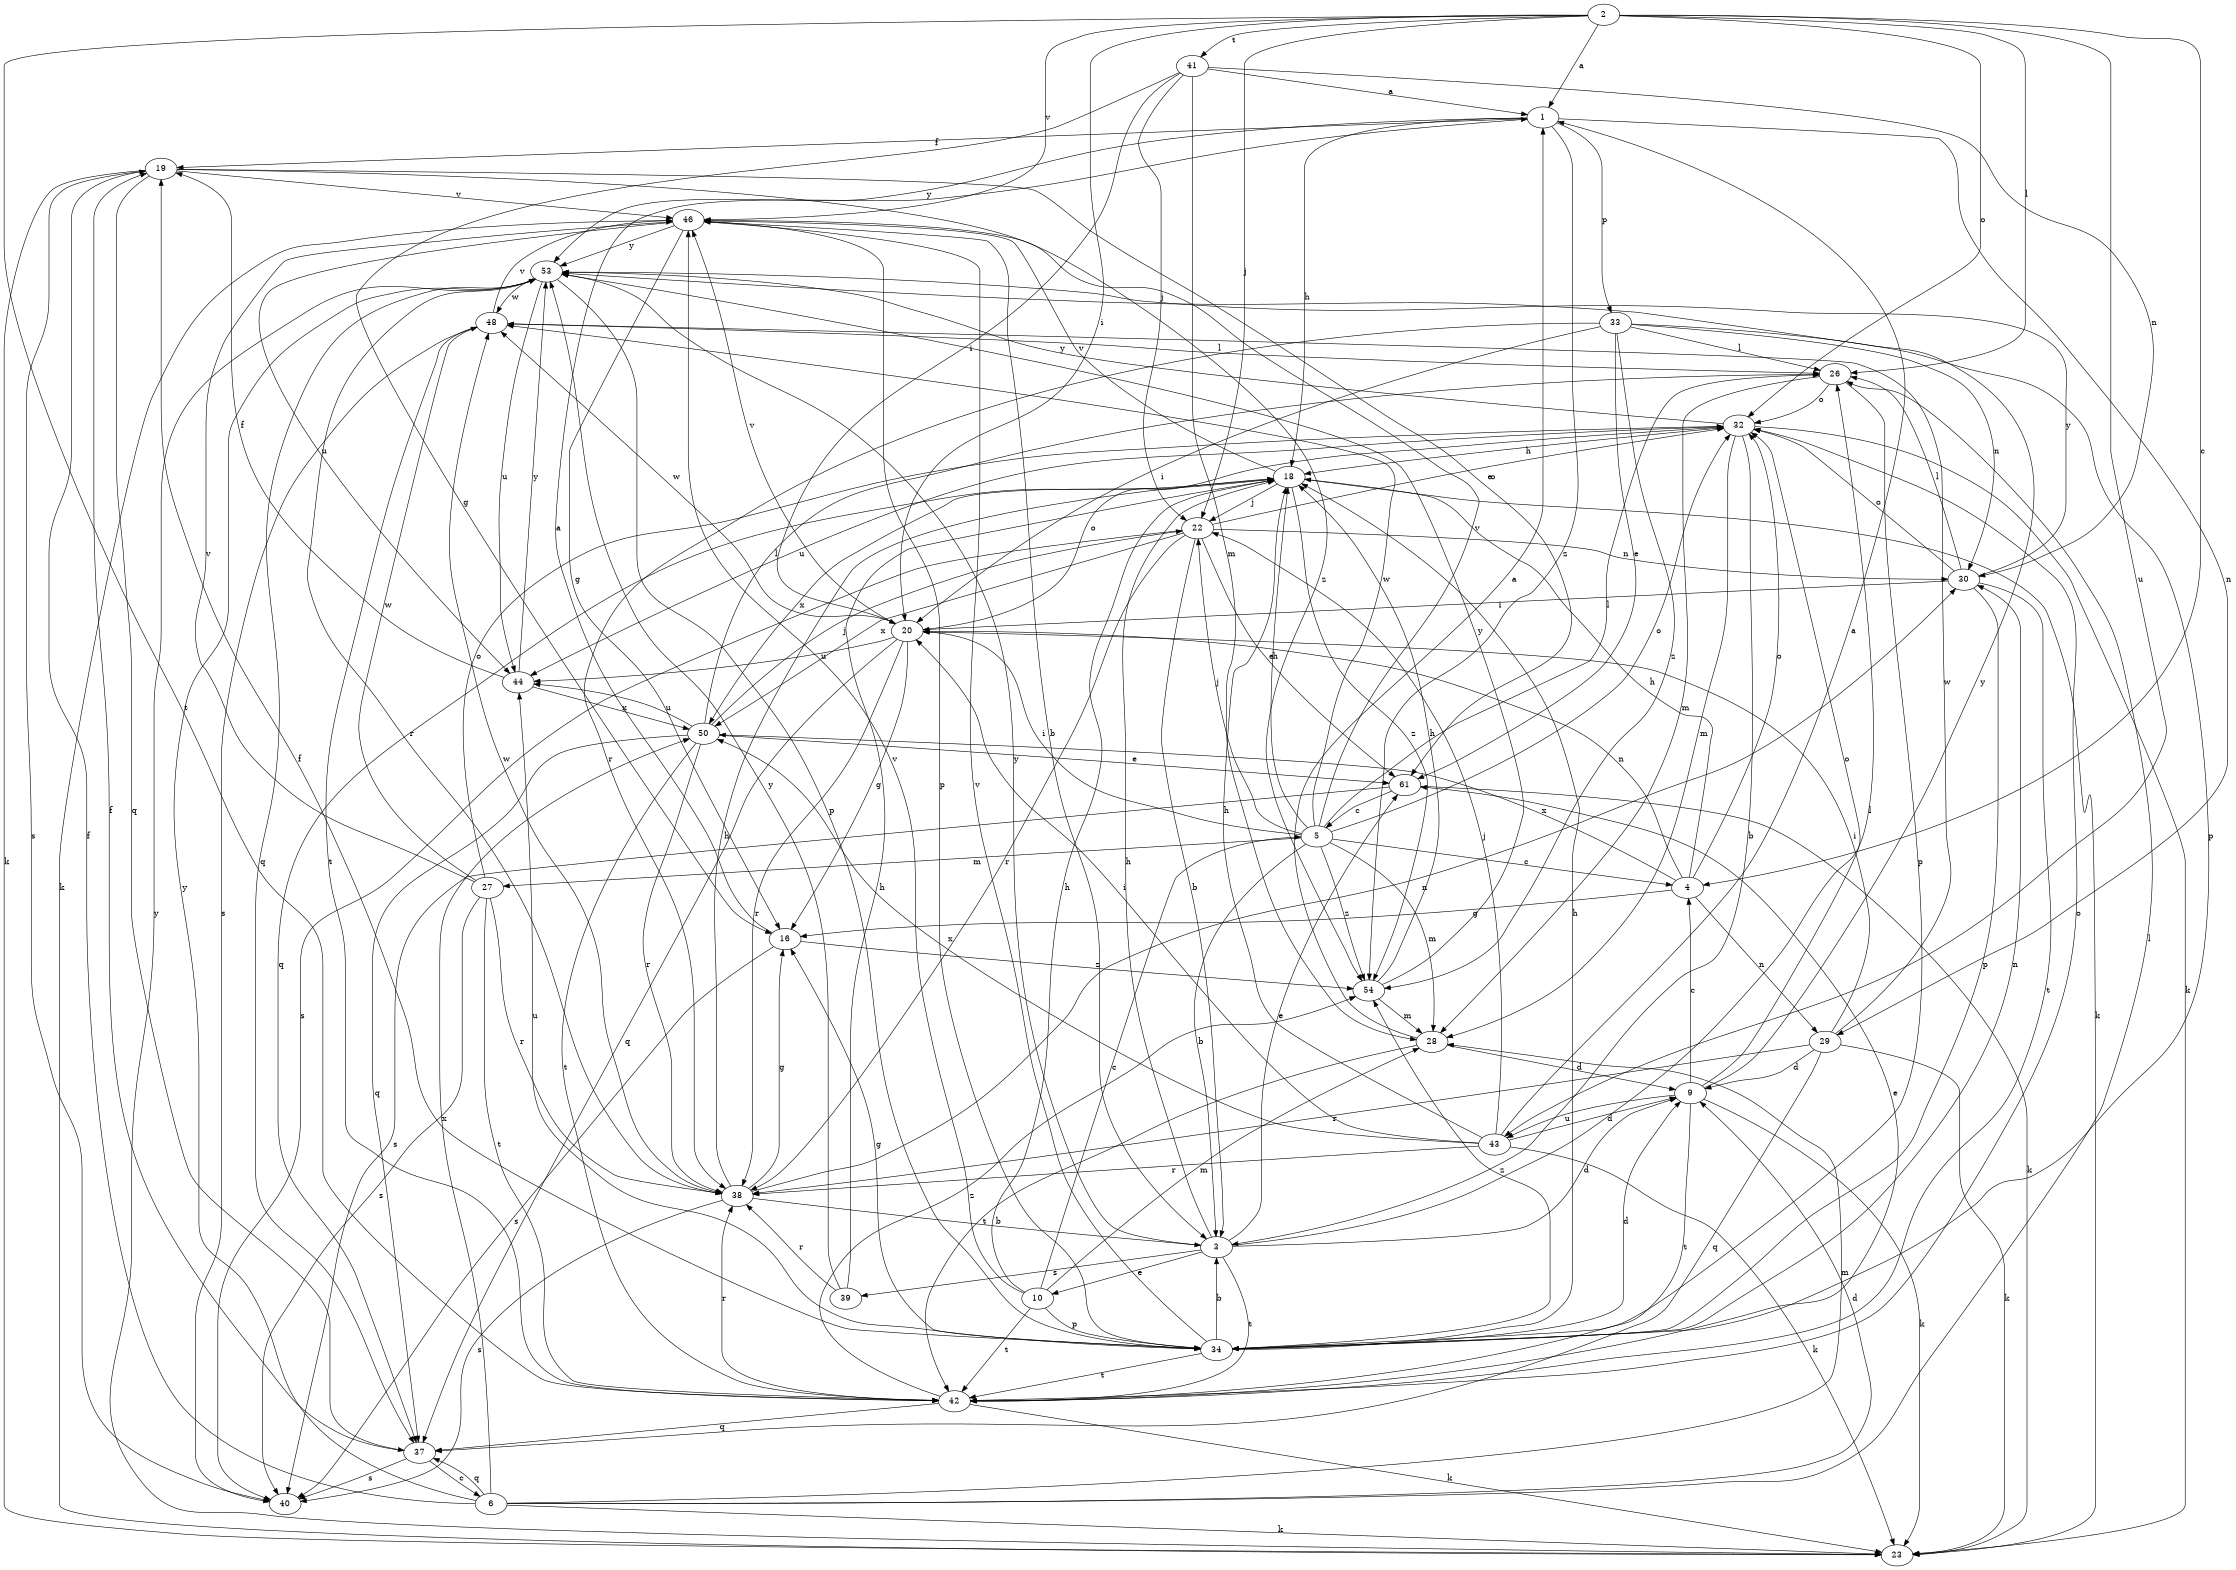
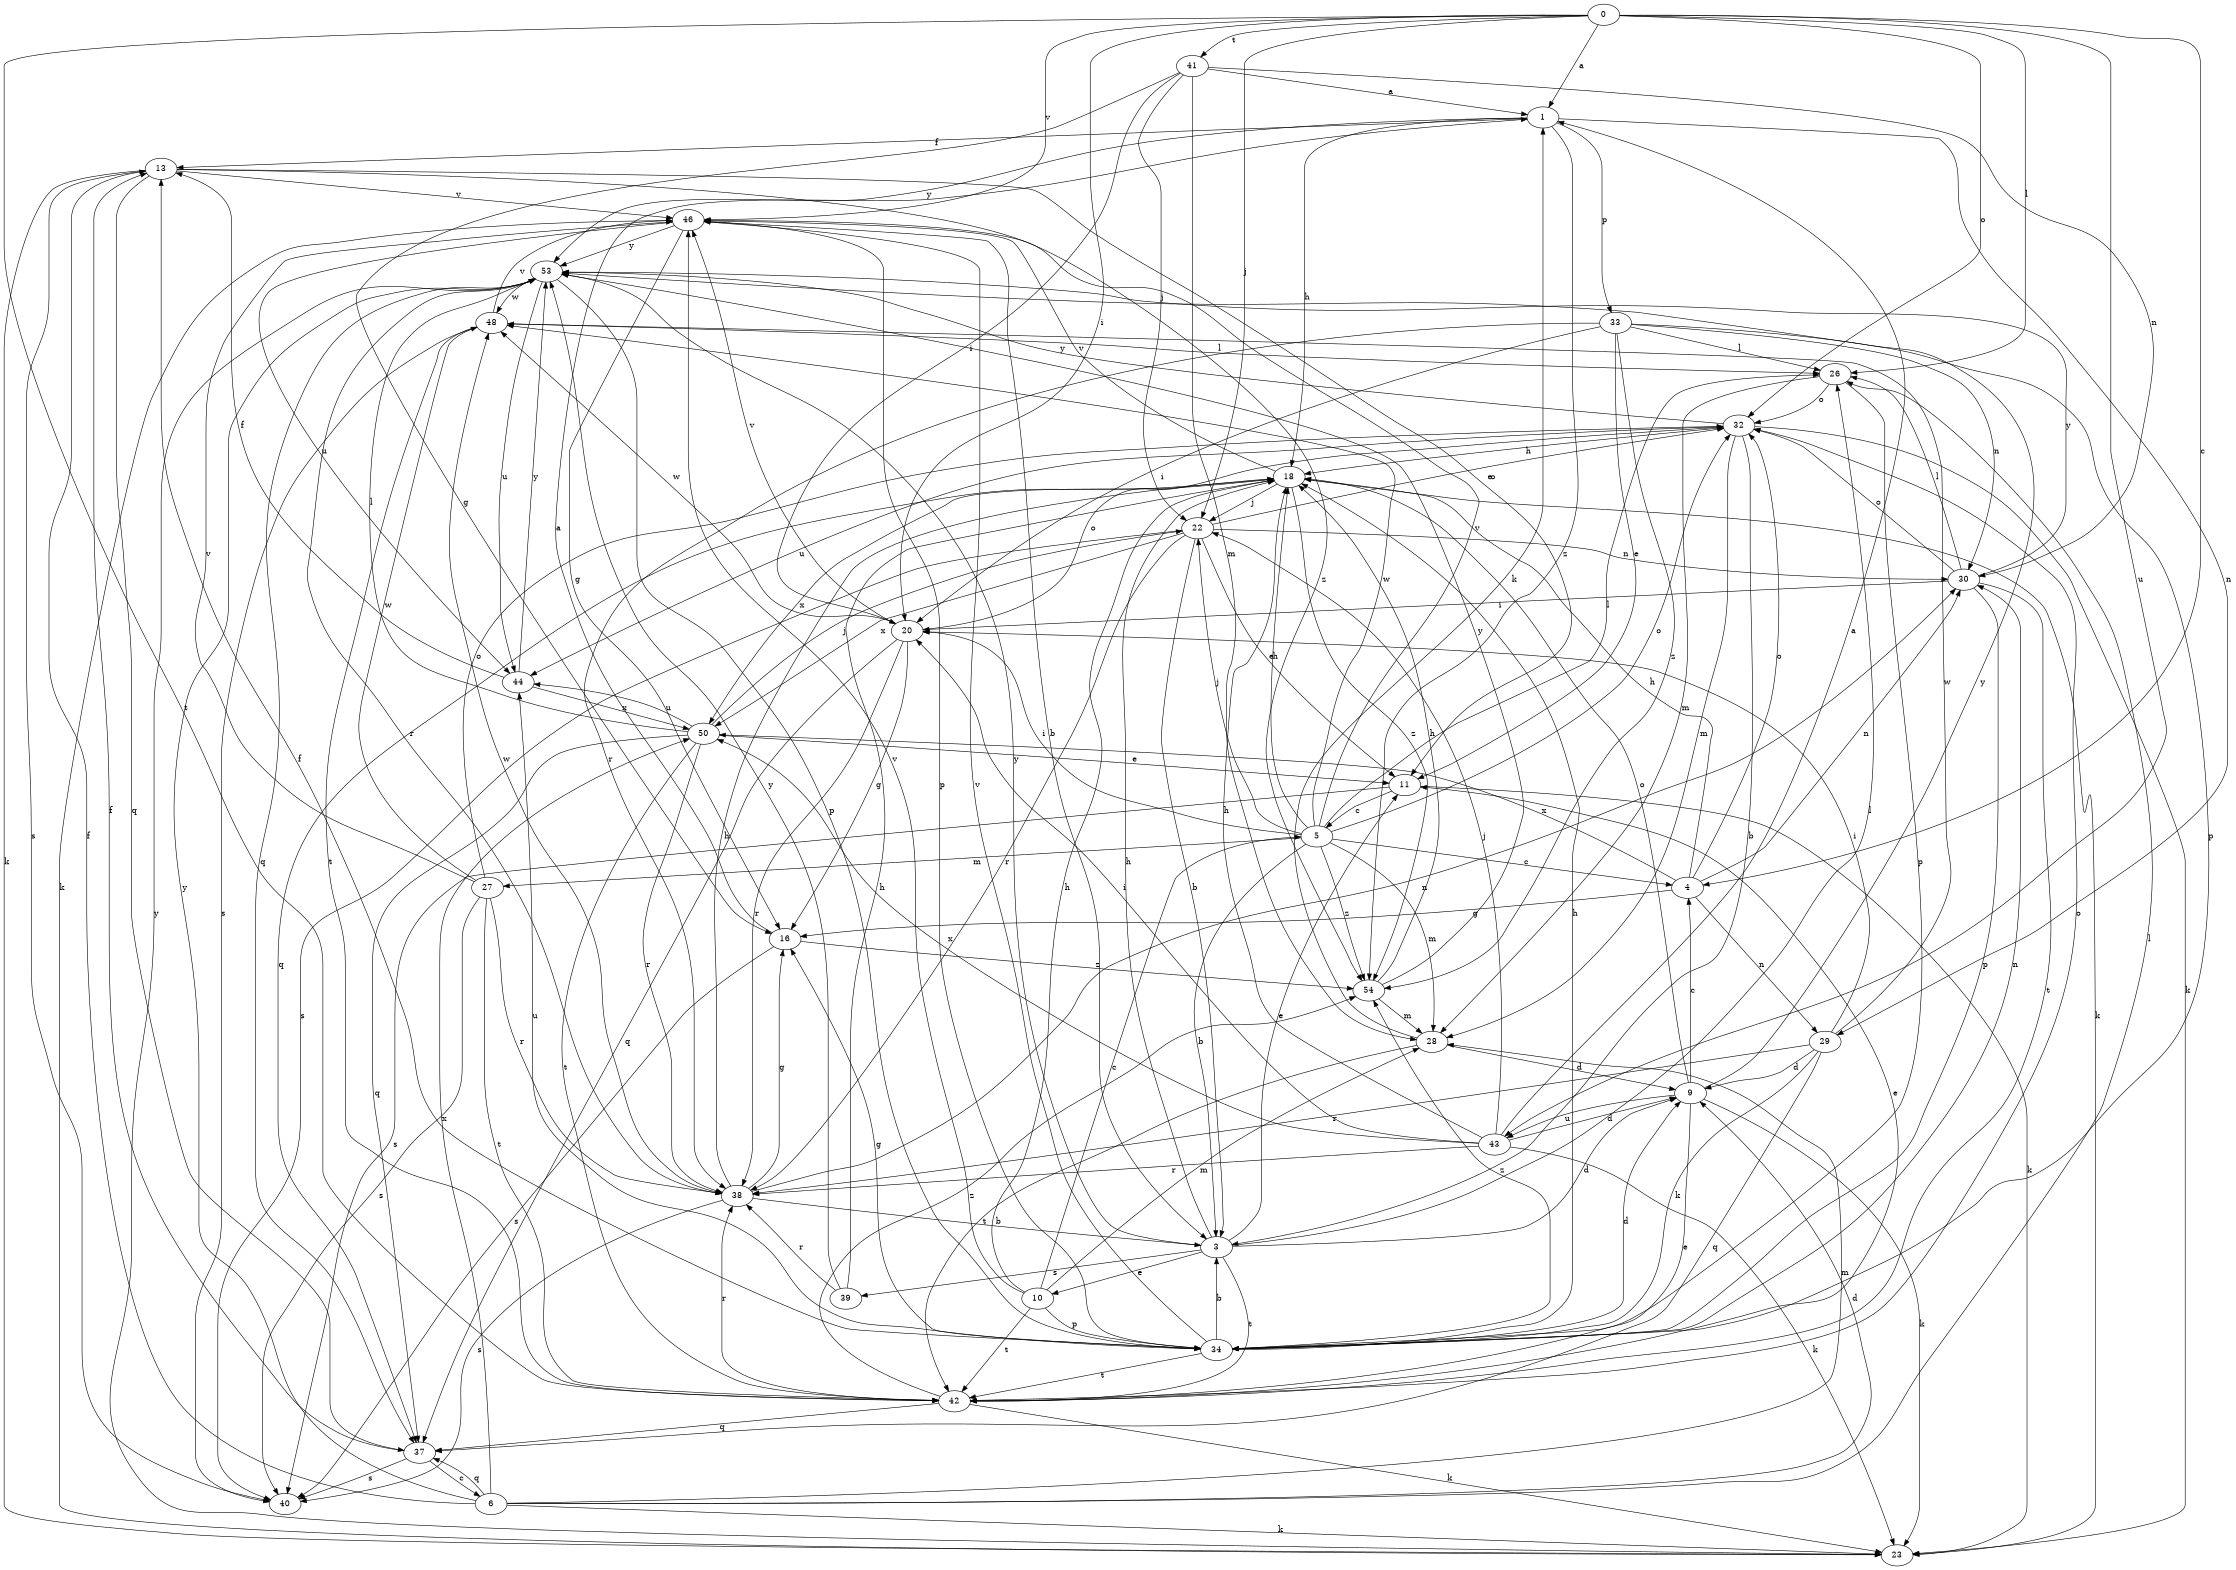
(1604, 15) -> (1604, 15)
(161, 169) -> (161, 169)
(1156, 426) -> (374, 577)
(1514, 580) -> (1514, 580)
(1371, 664) -> (1841, 752)
(727, 667) -> none
(1848, 779) -> (1597, 714)
(1405, 785) -> (1405, 785)
(1686, 1247) -> (1686, 1247)
(2005, 1280) -> (1603, 1325)
